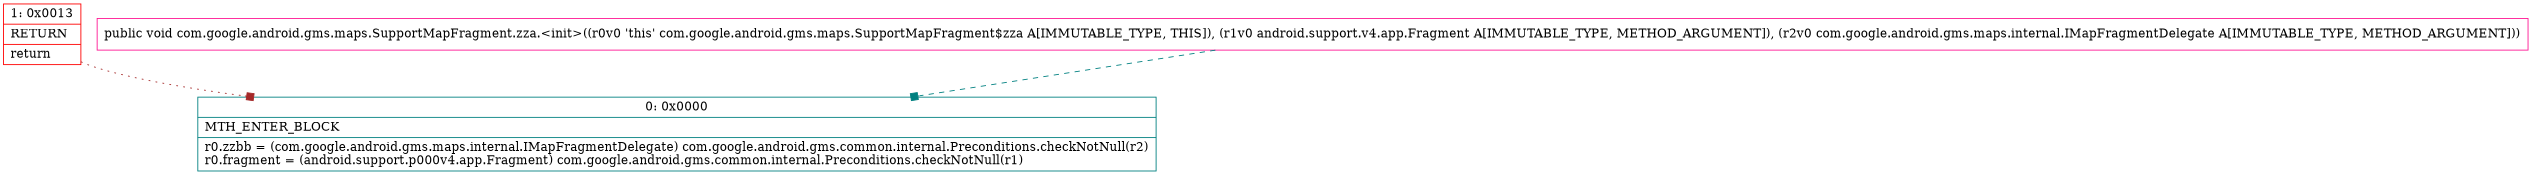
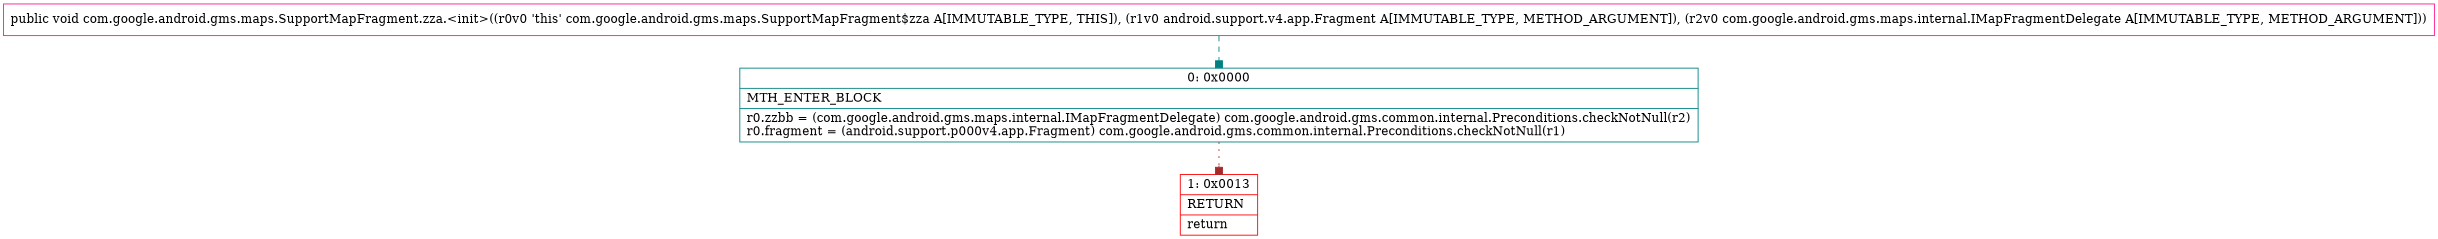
(162, 83) -> (1219, 154)
